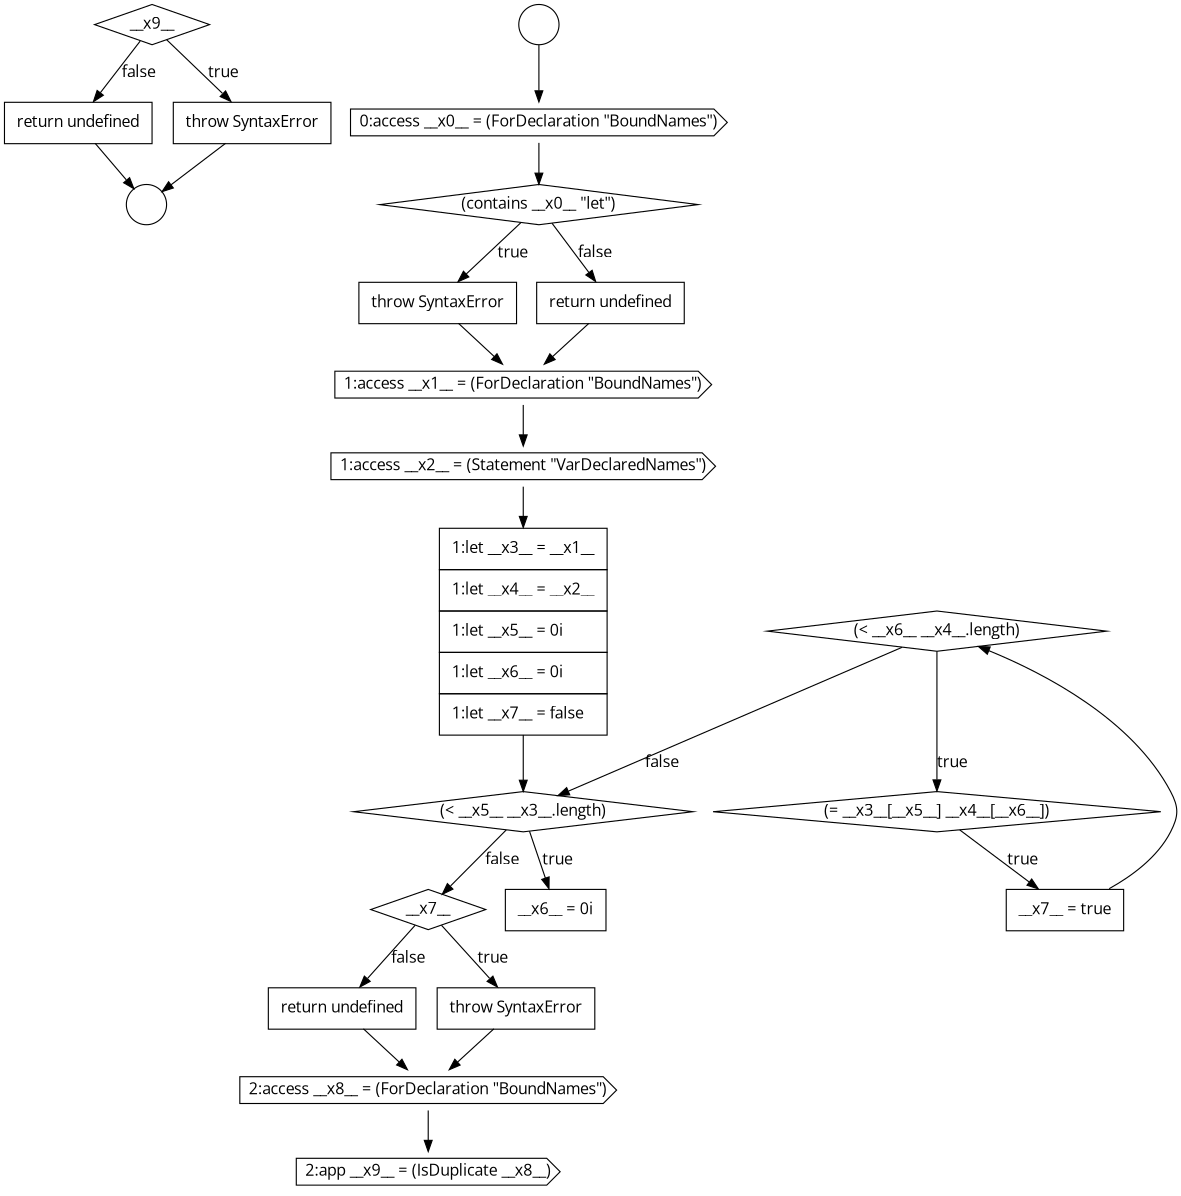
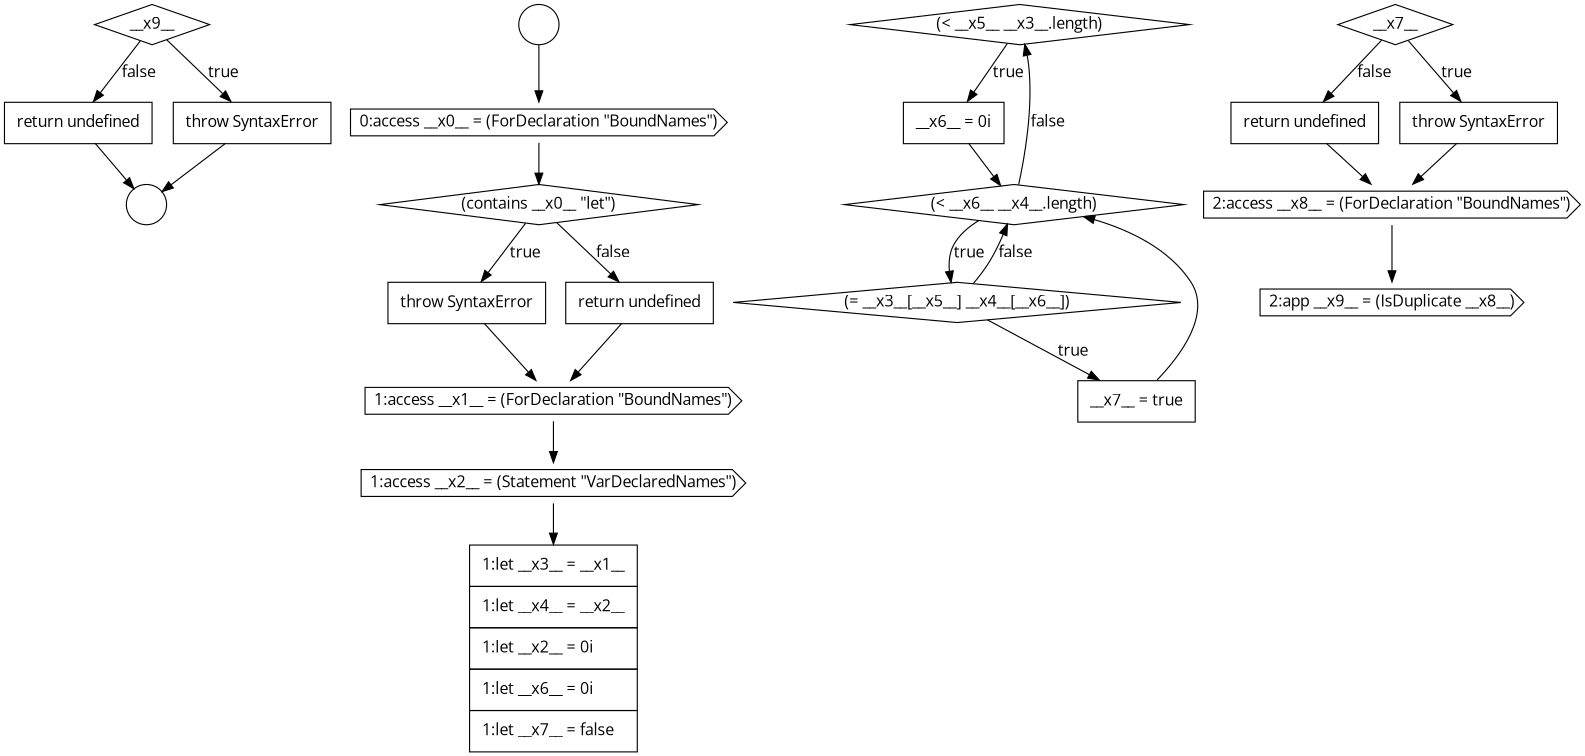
none -> (981, 160)
none -> (990, 260)
(508, 631) -> (538, 648)
(523, 758) -> none
(478, 858) -> none
